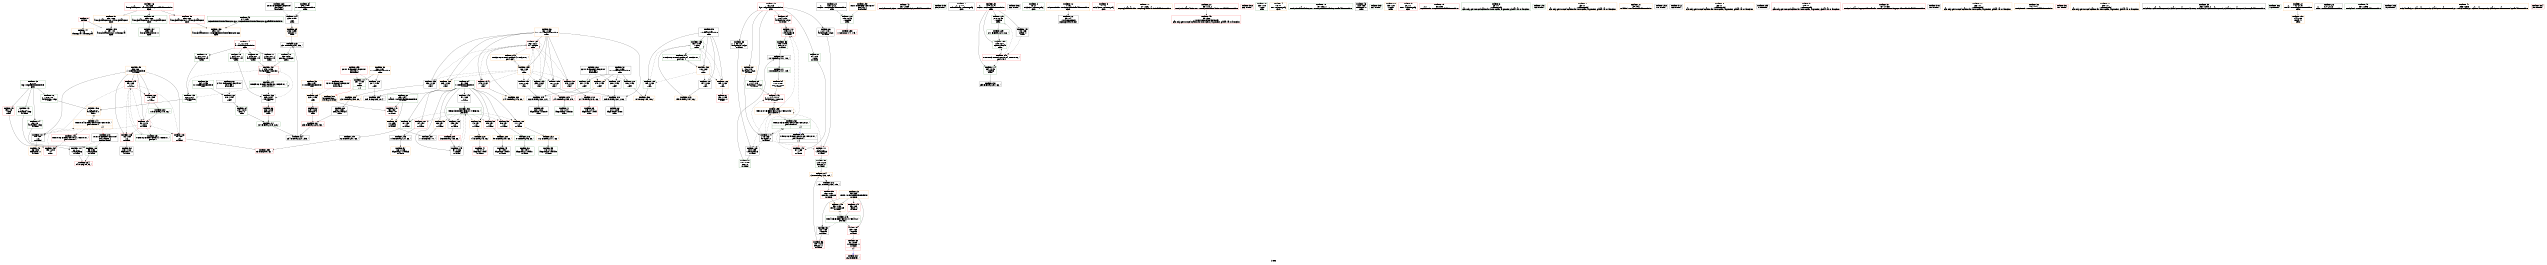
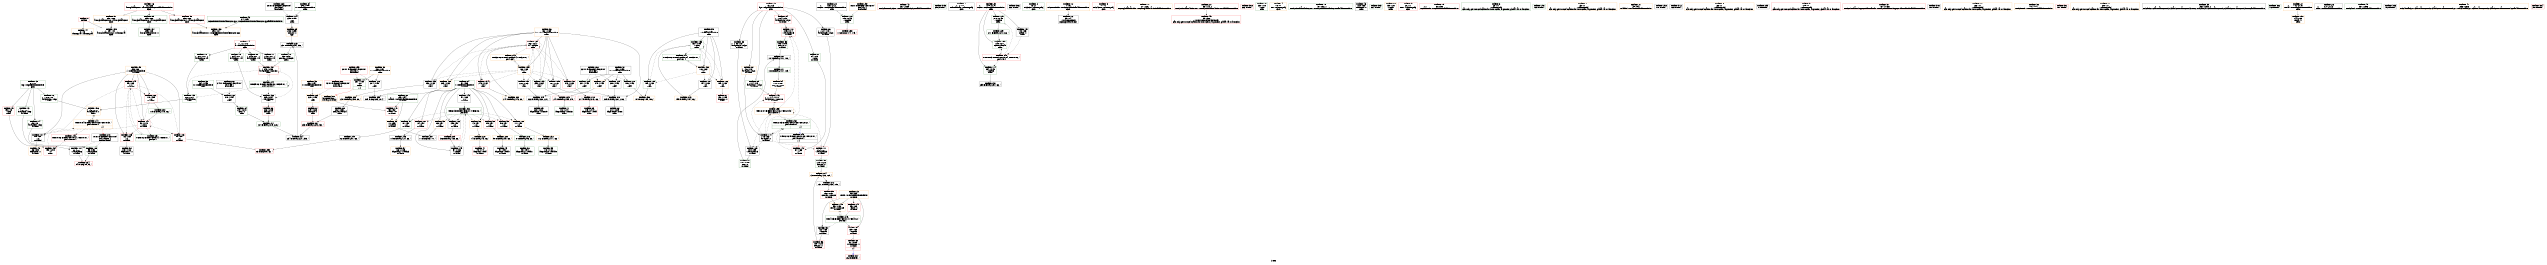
(292, 35) -> (292, 35)
